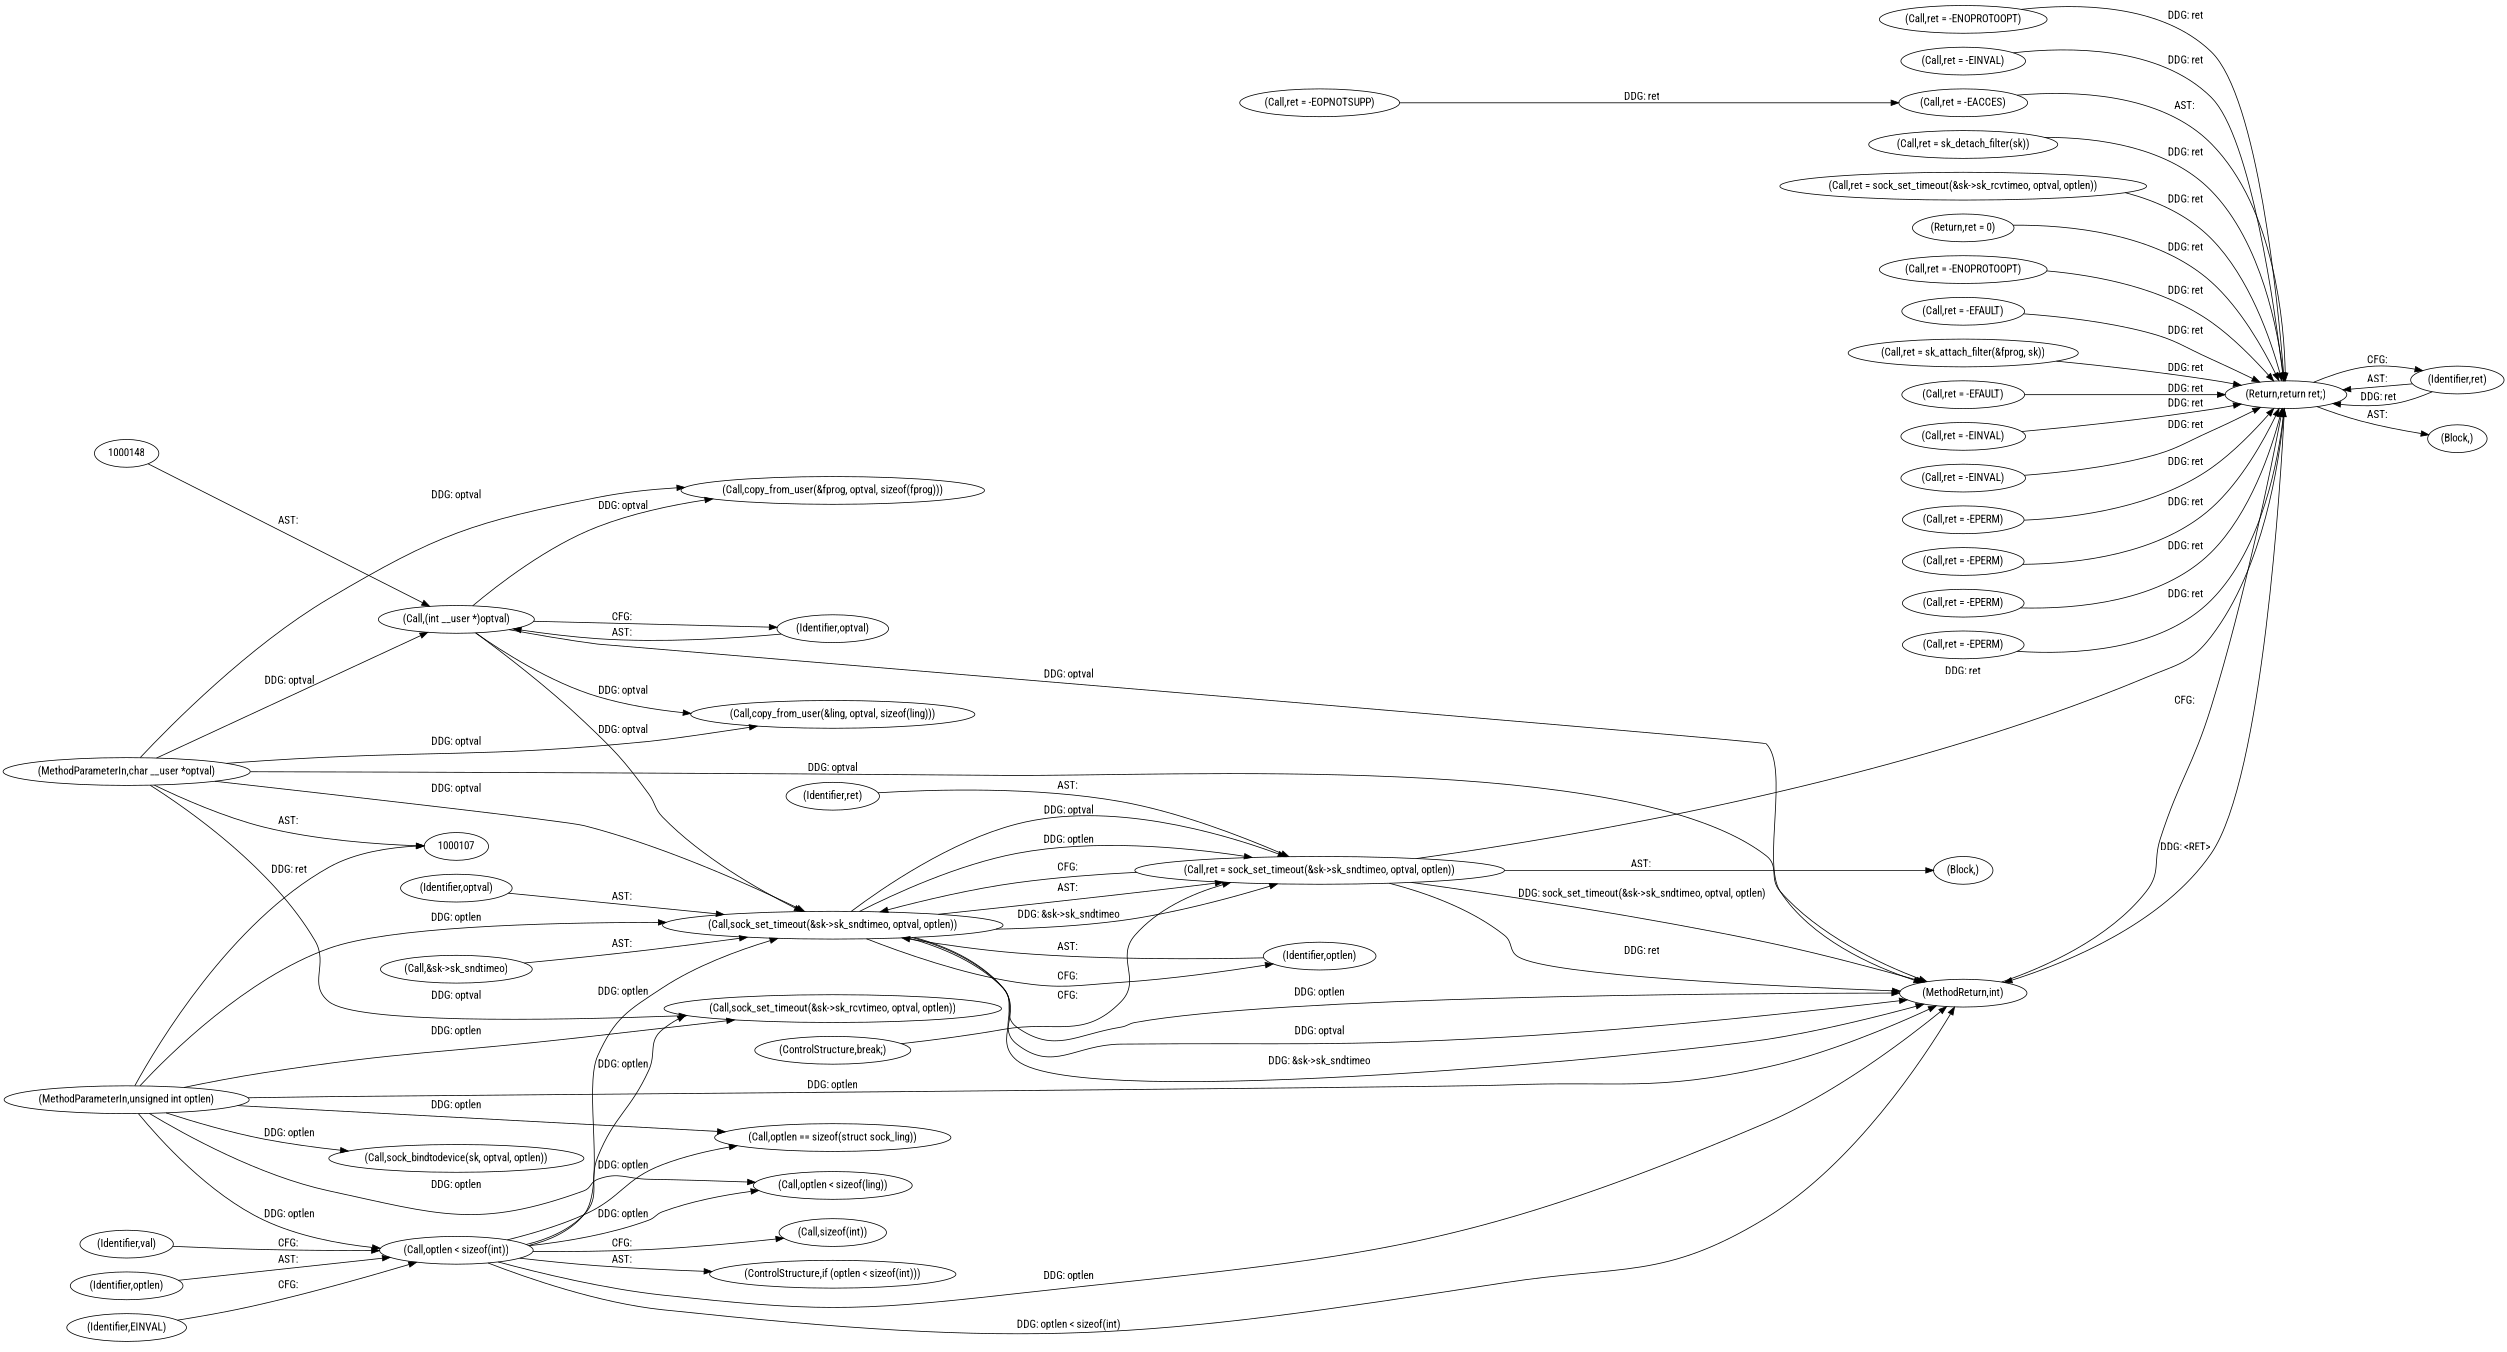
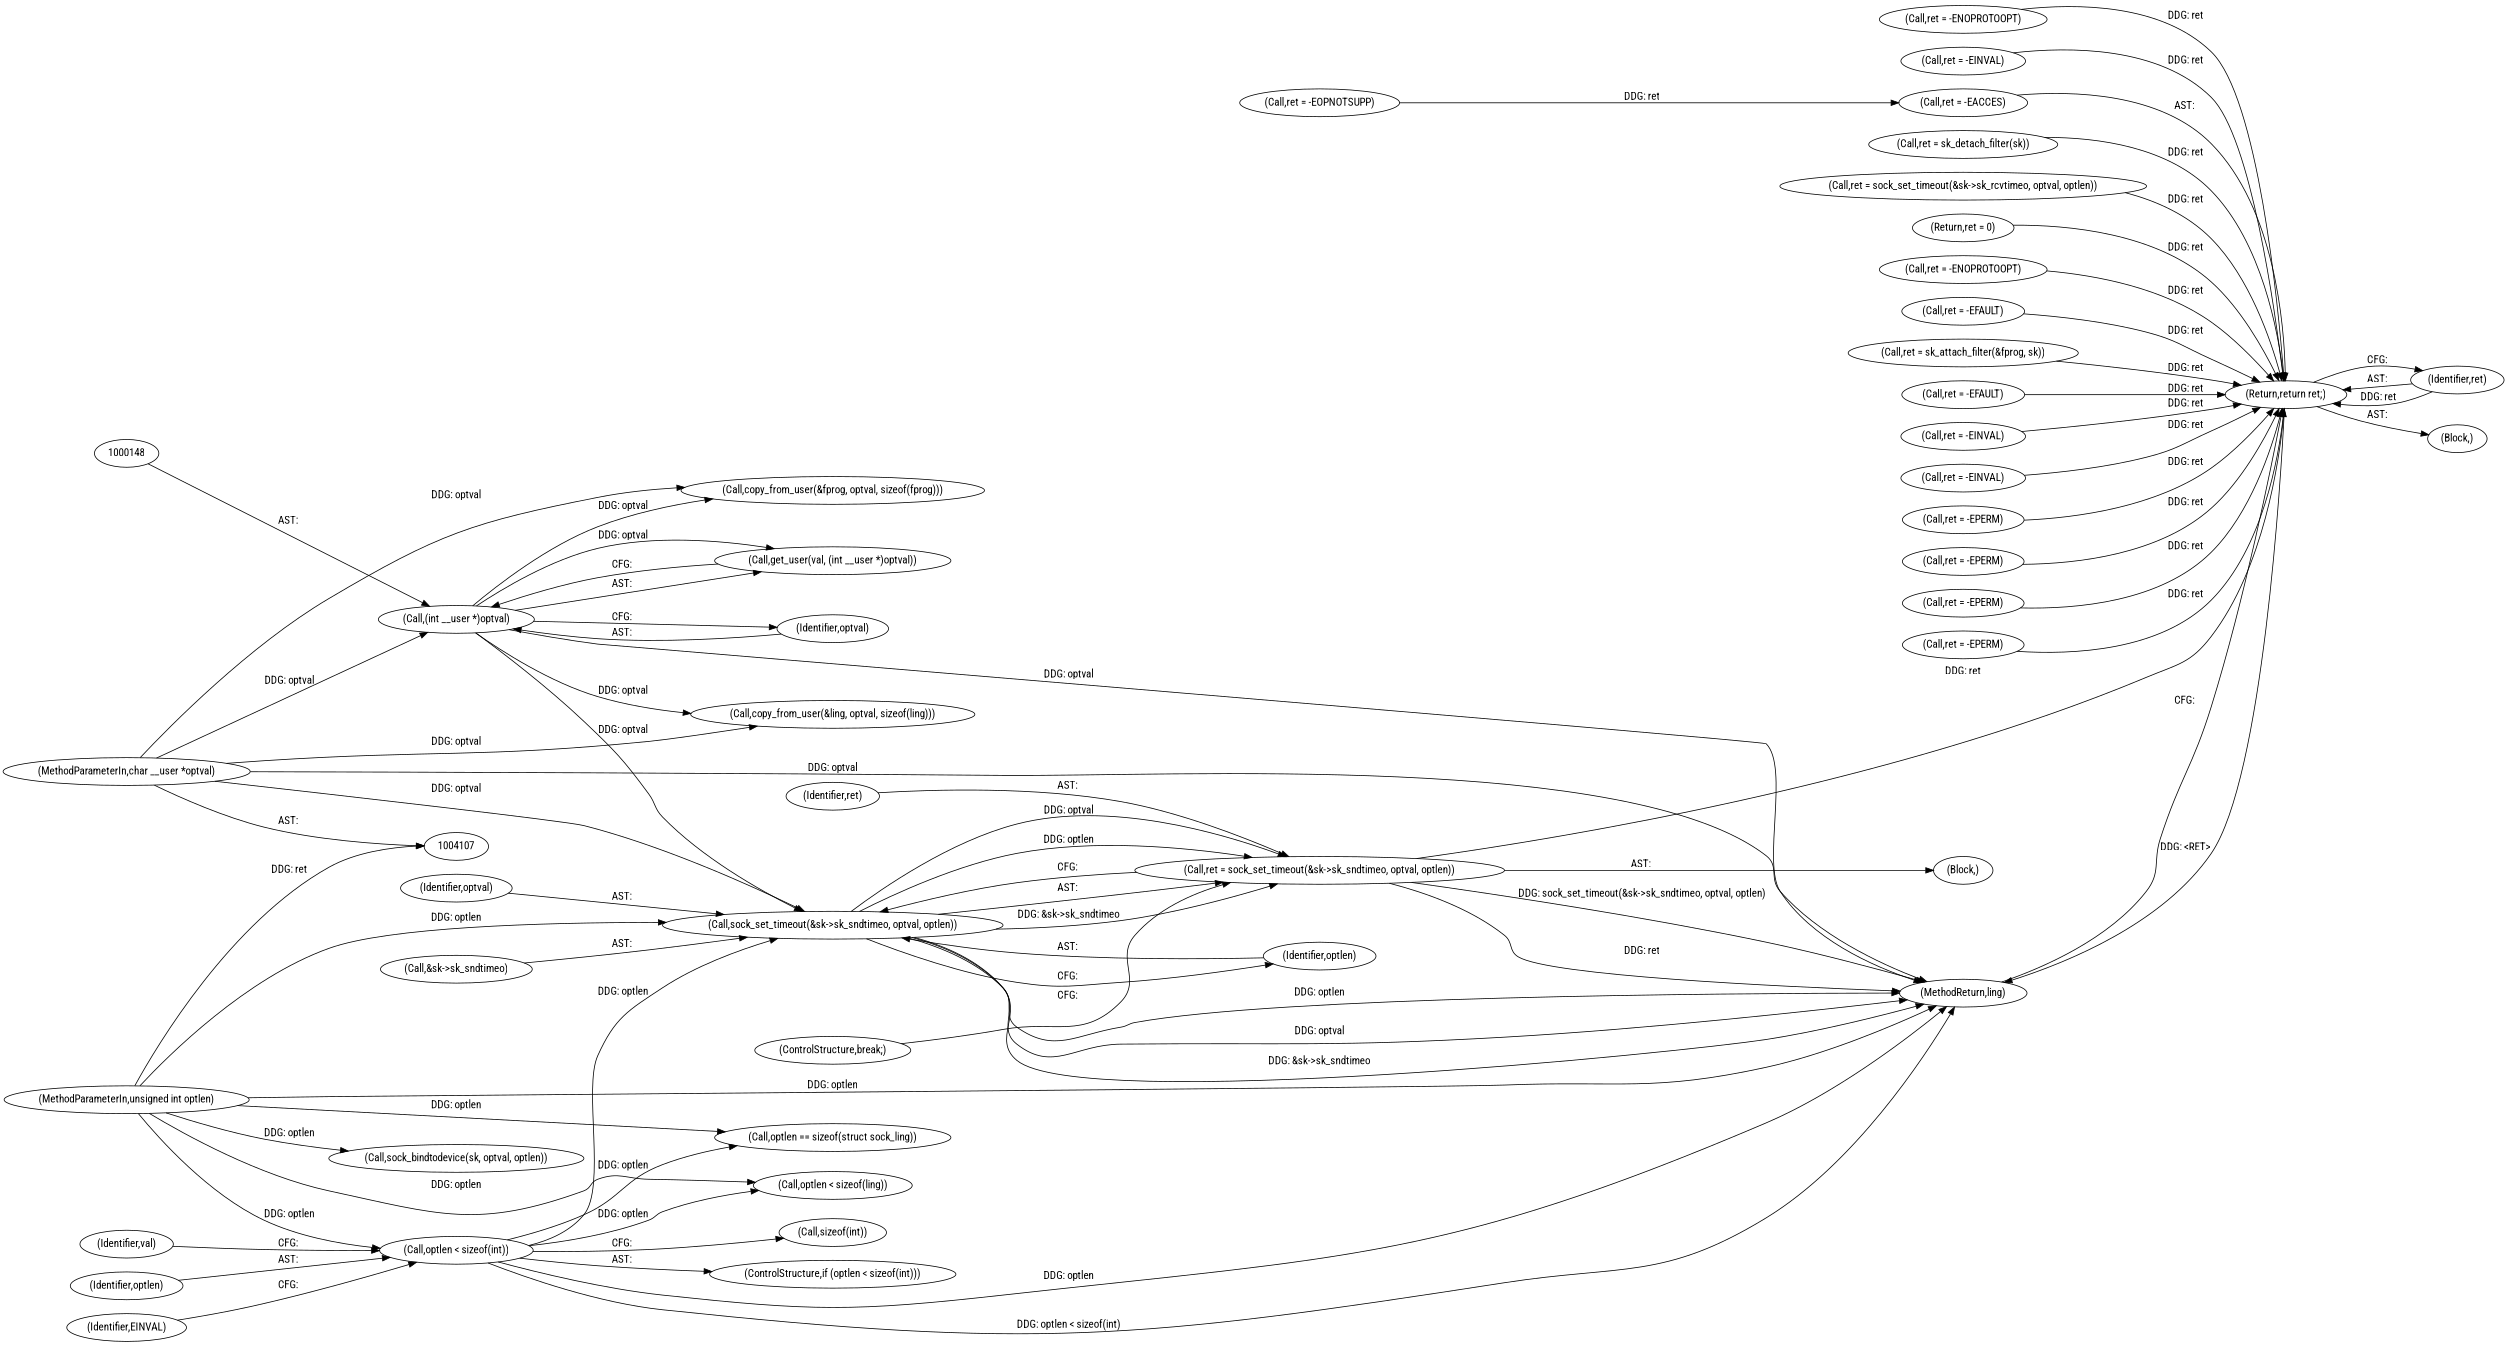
none -> (833, 561)
(456, 846) -> (456, 846)
(1963, 993) -> (1963, 993)
(833, 1009) -> none
